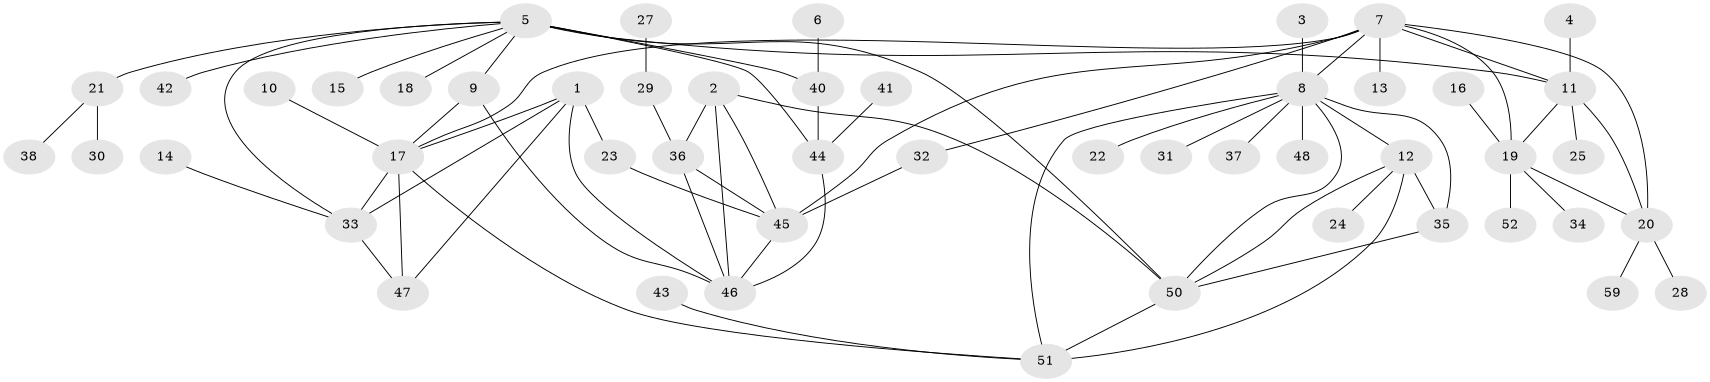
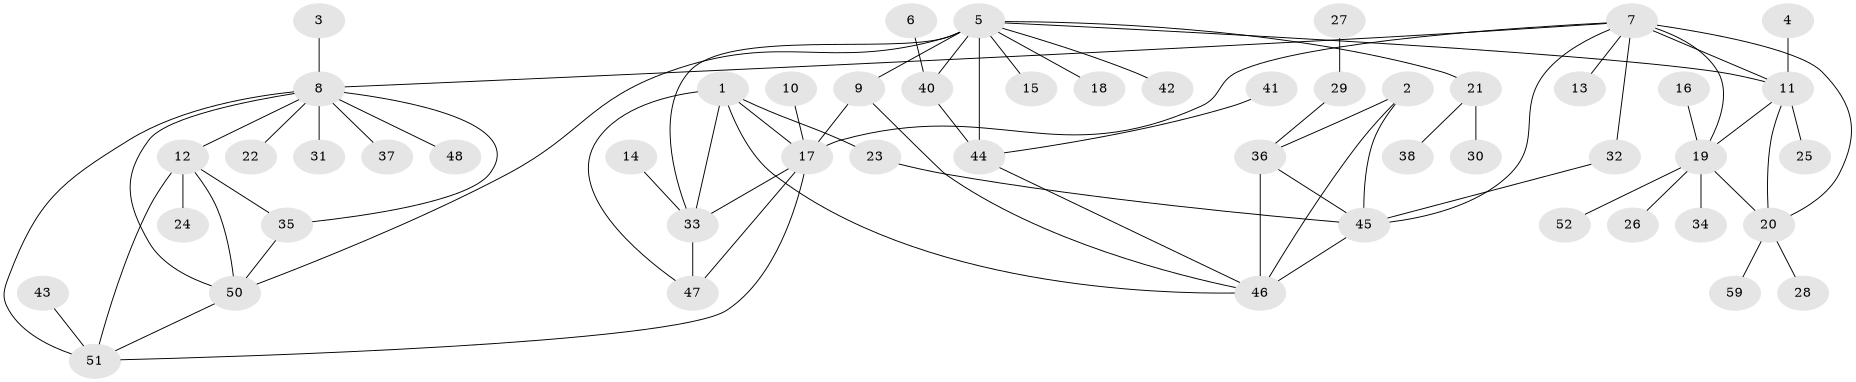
(957, 140) -> none
none -> (1633, 225)
